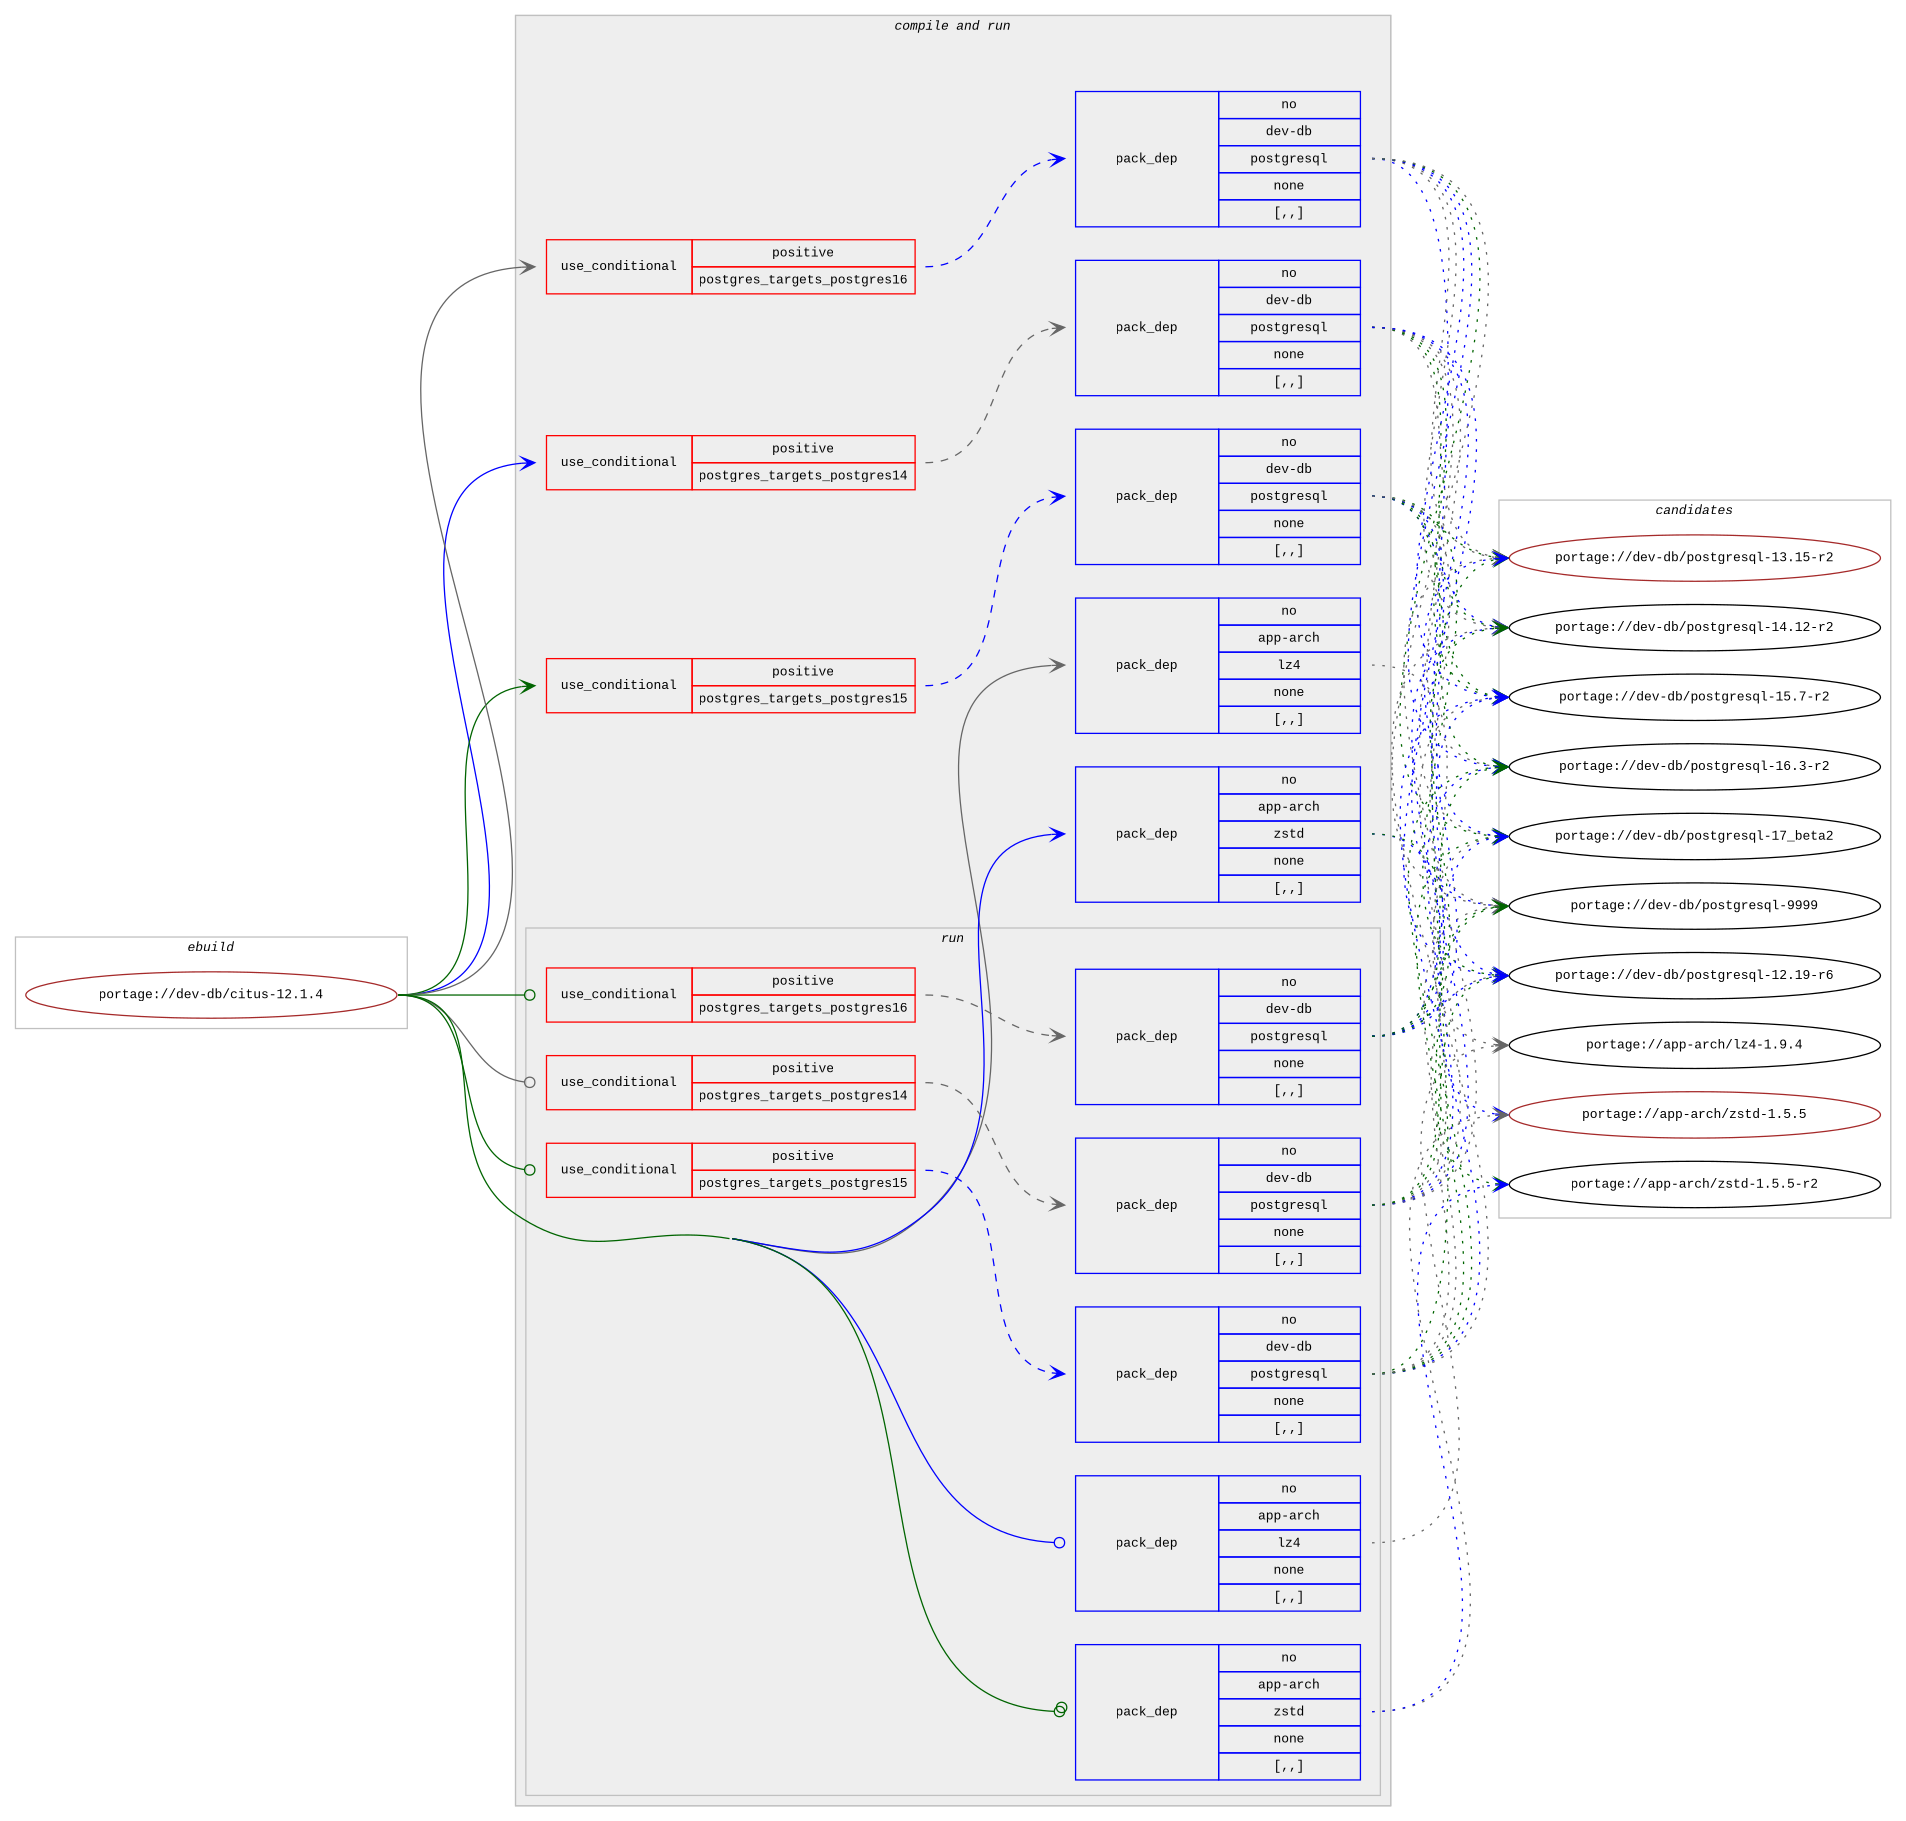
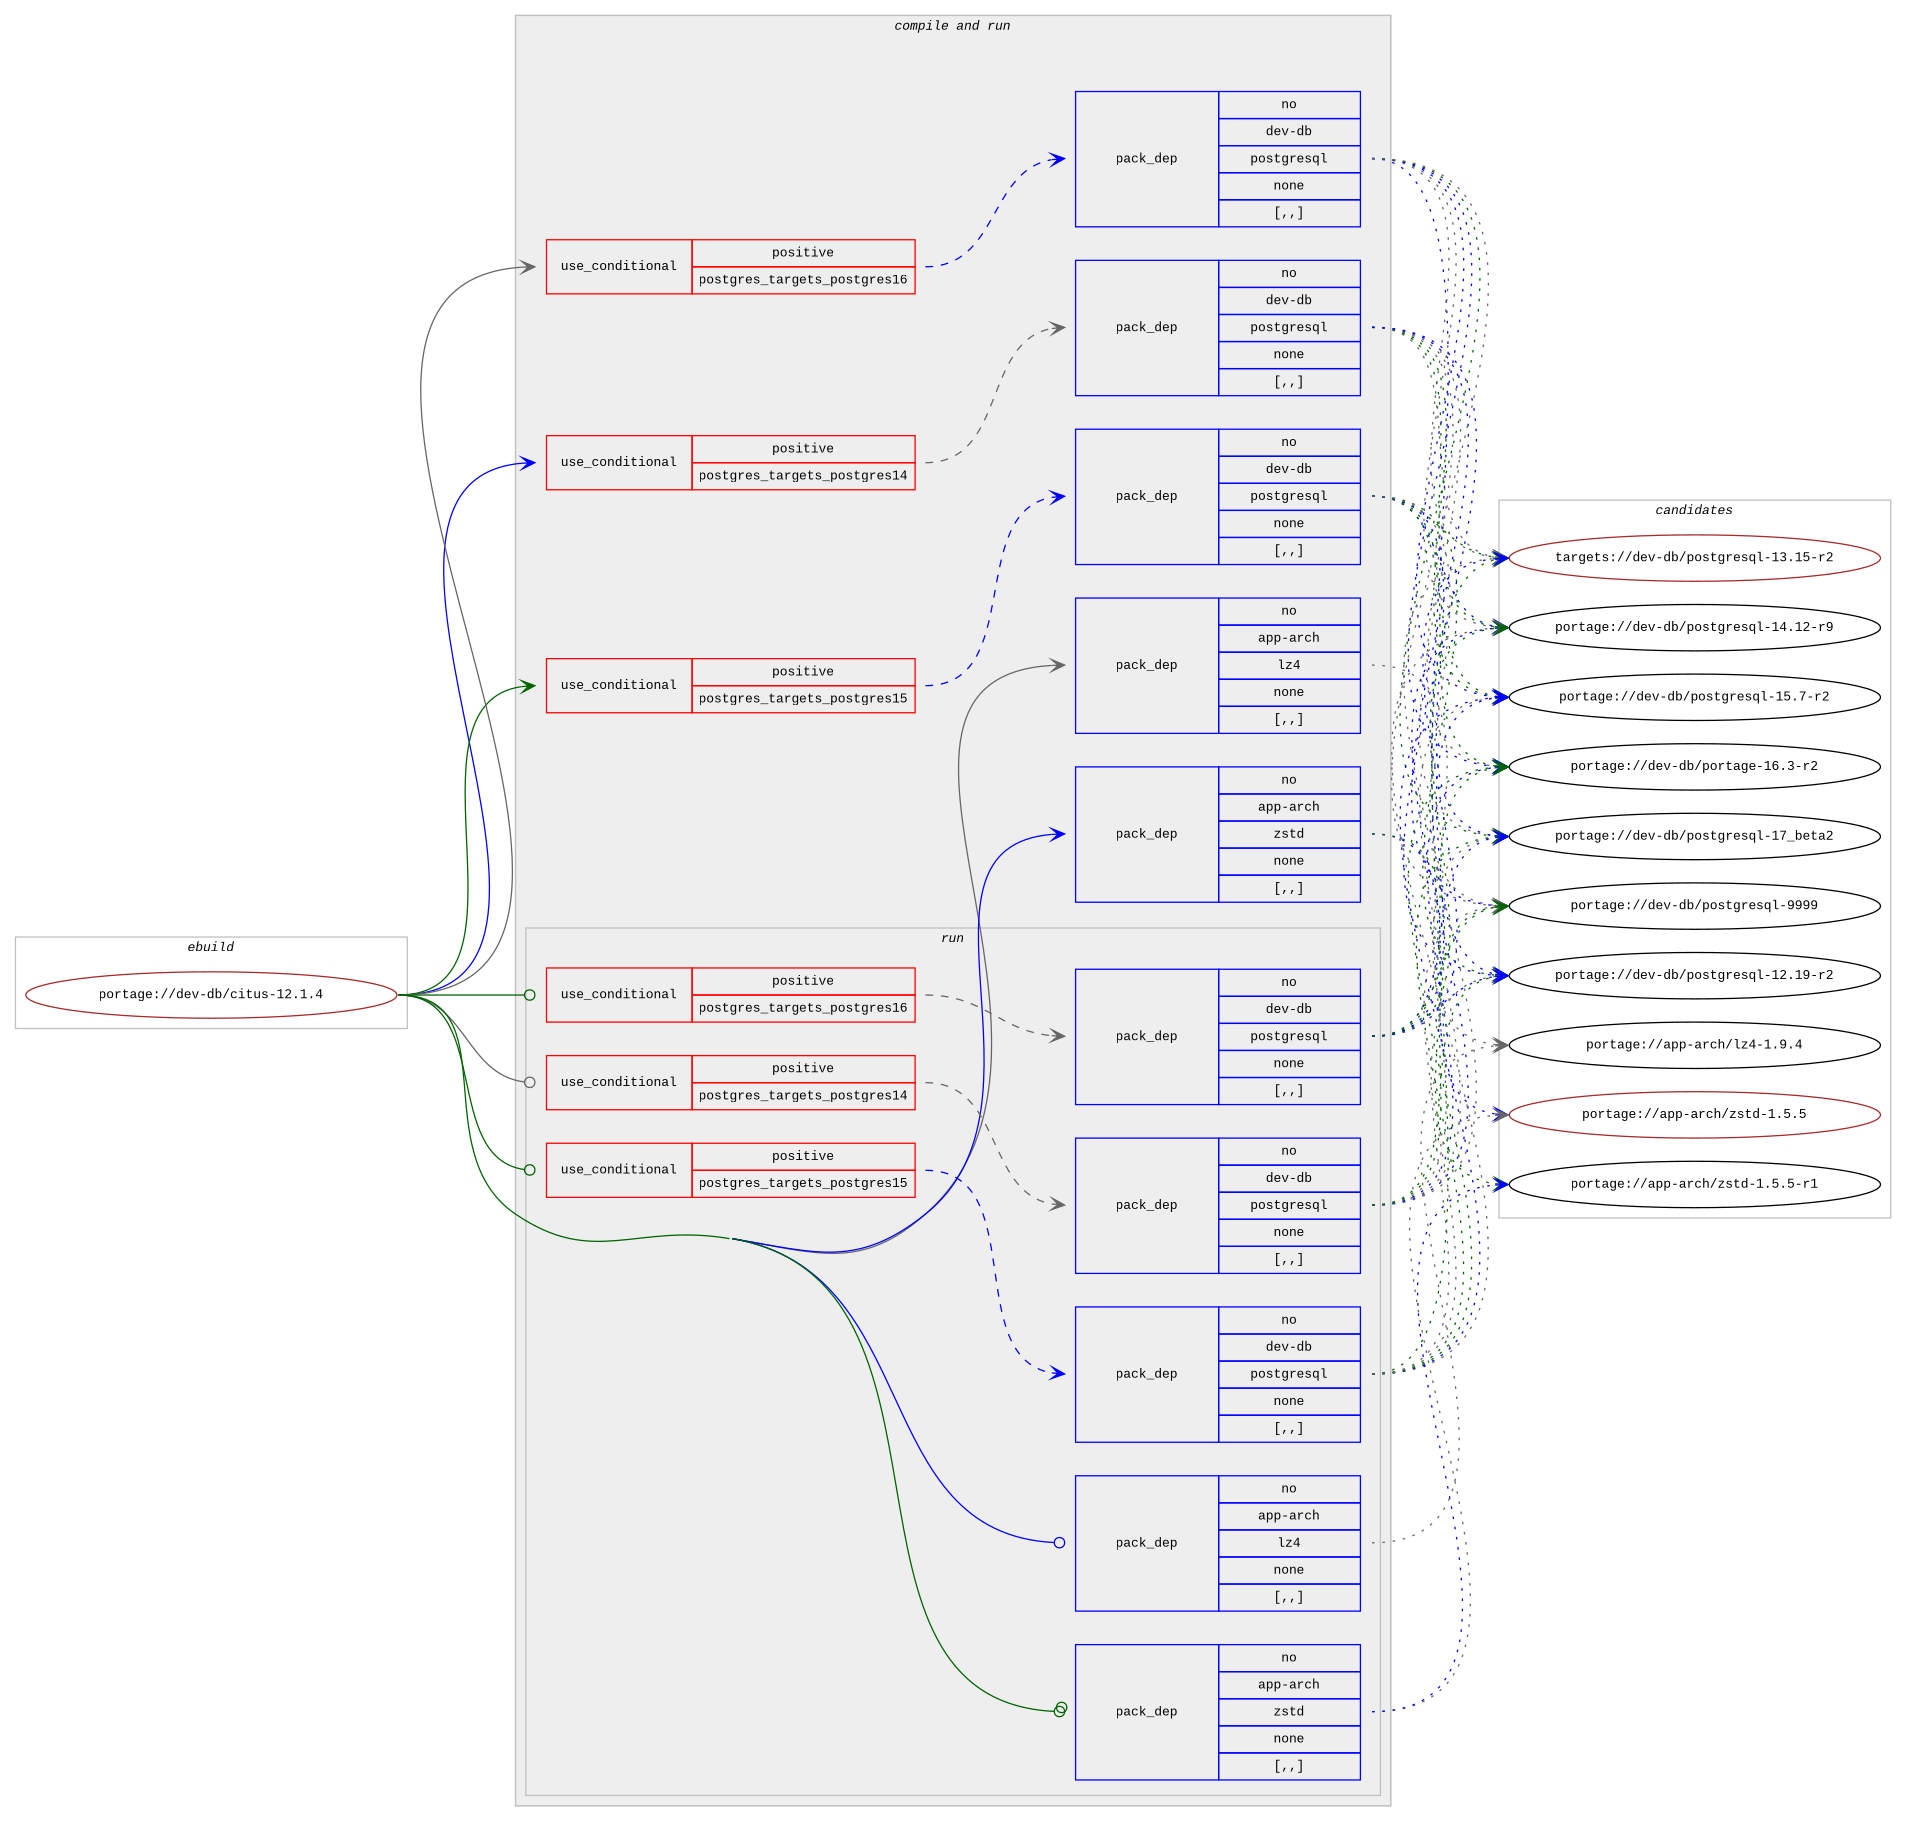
(1695, 558) -> (1695, 558)
(1695, 628) -> (1695, 628)
(1695, 767) -> (1695, 767)
(1695, 976) -> (1695, 976)
(1695, 1184) -> (1695, 1184)
